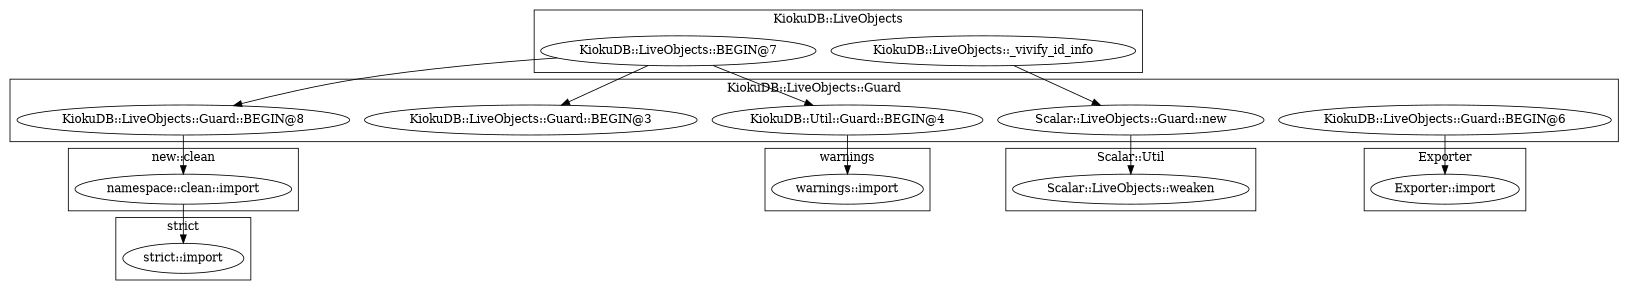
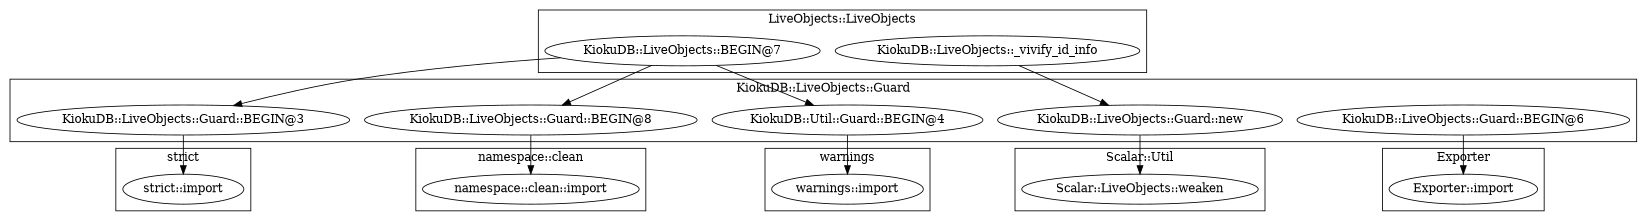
(838, 20) -> (842, 20)
(1131, 120) -> (1140, 120)
(183, 158) -> (531, 158)
(183, 223) -> (183, 153)
